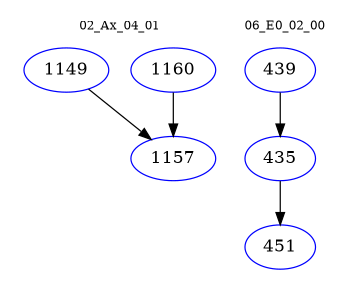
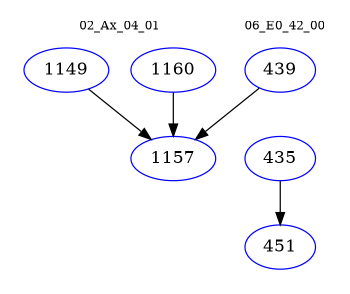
(285, 26) -> (285, 26)
(280, 108) -> (243, 101)
